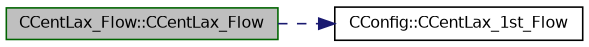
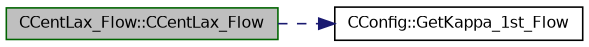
(459, 24) -> (459, 24)
